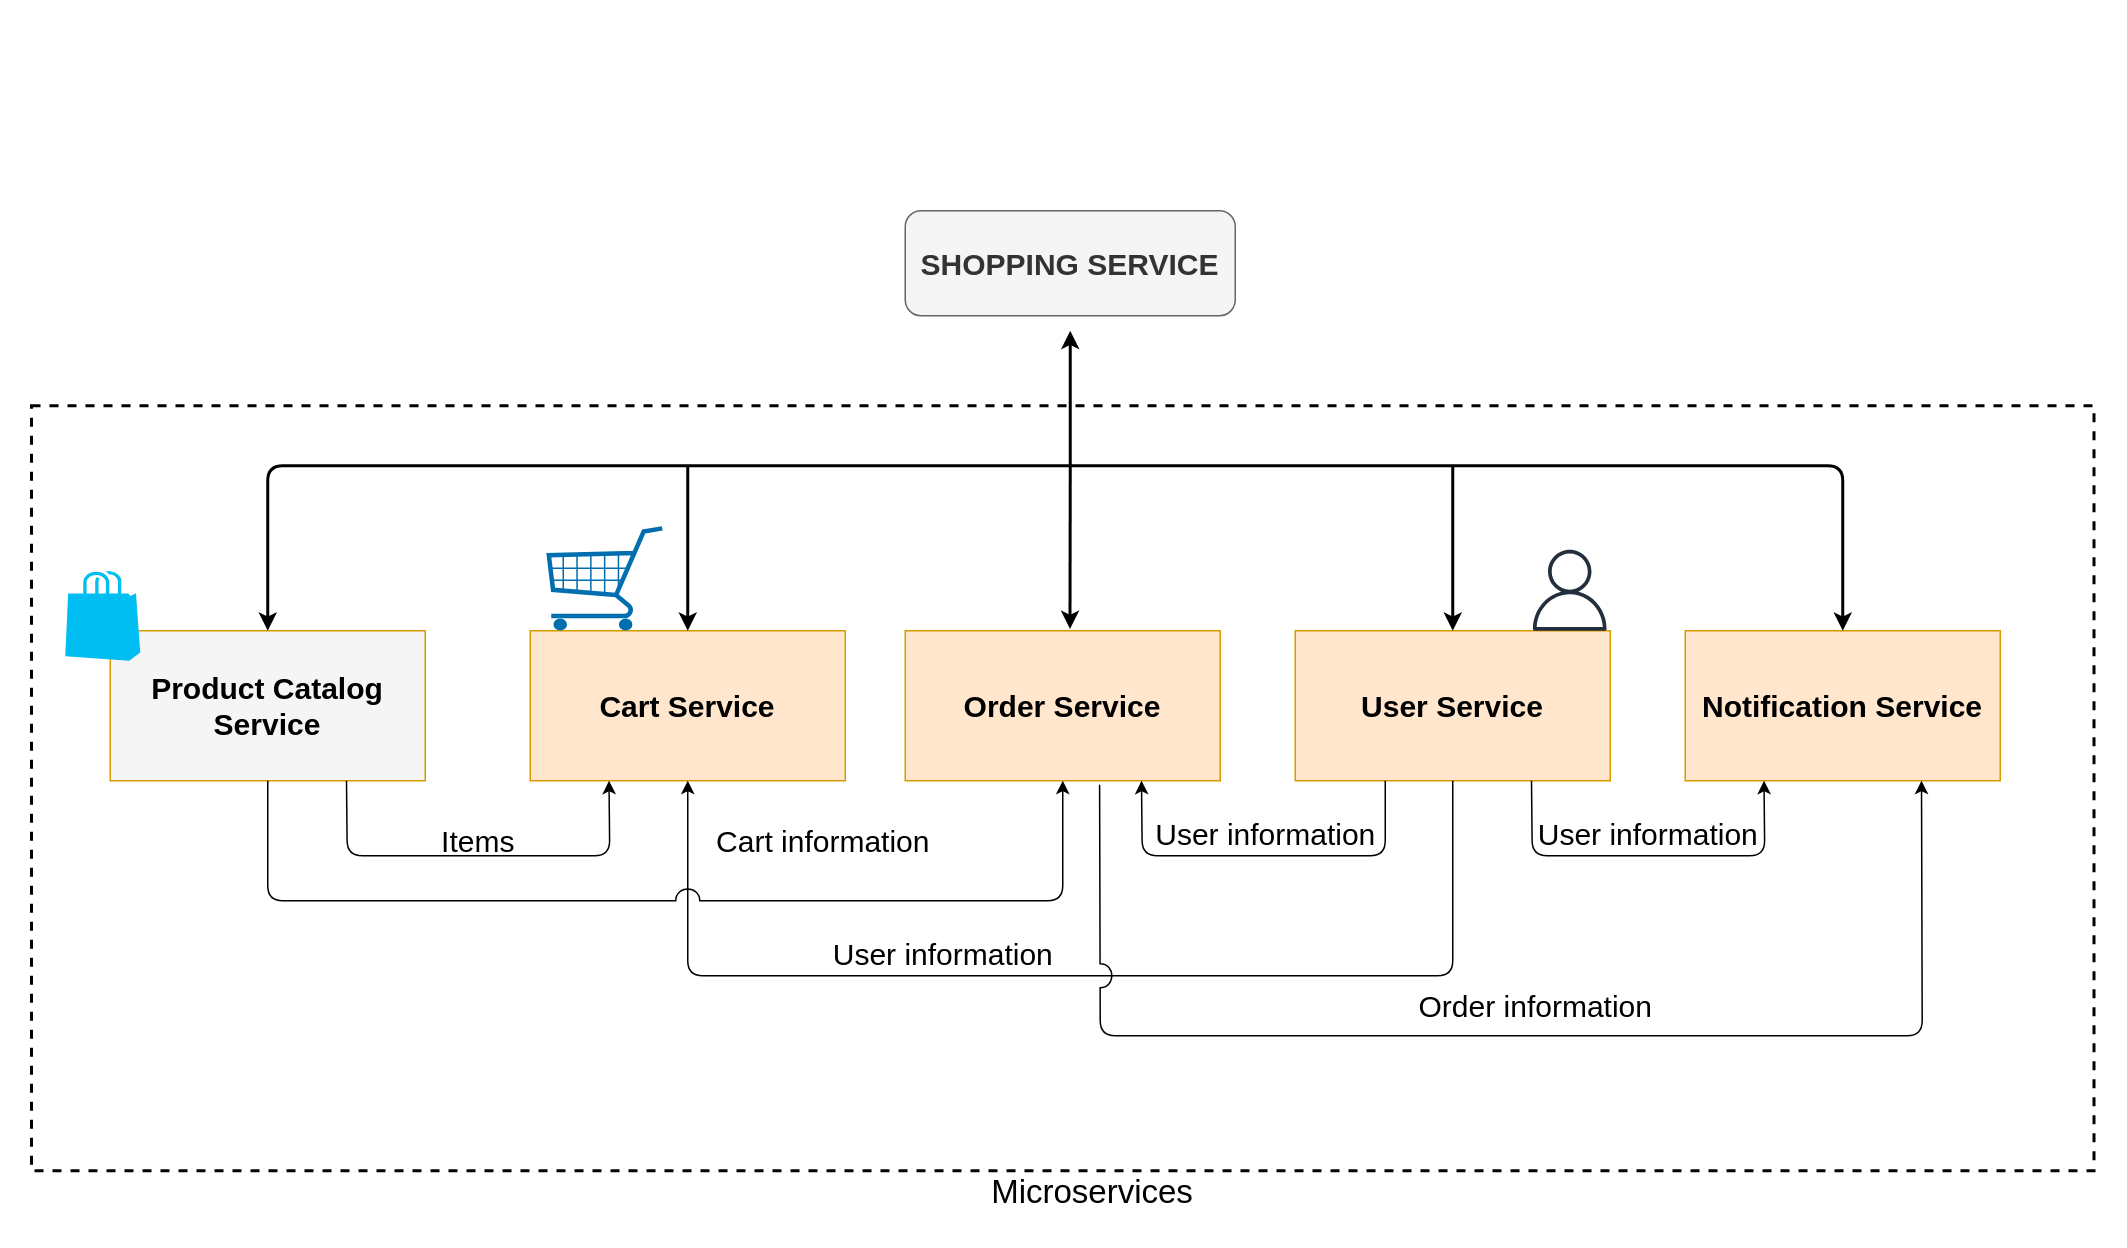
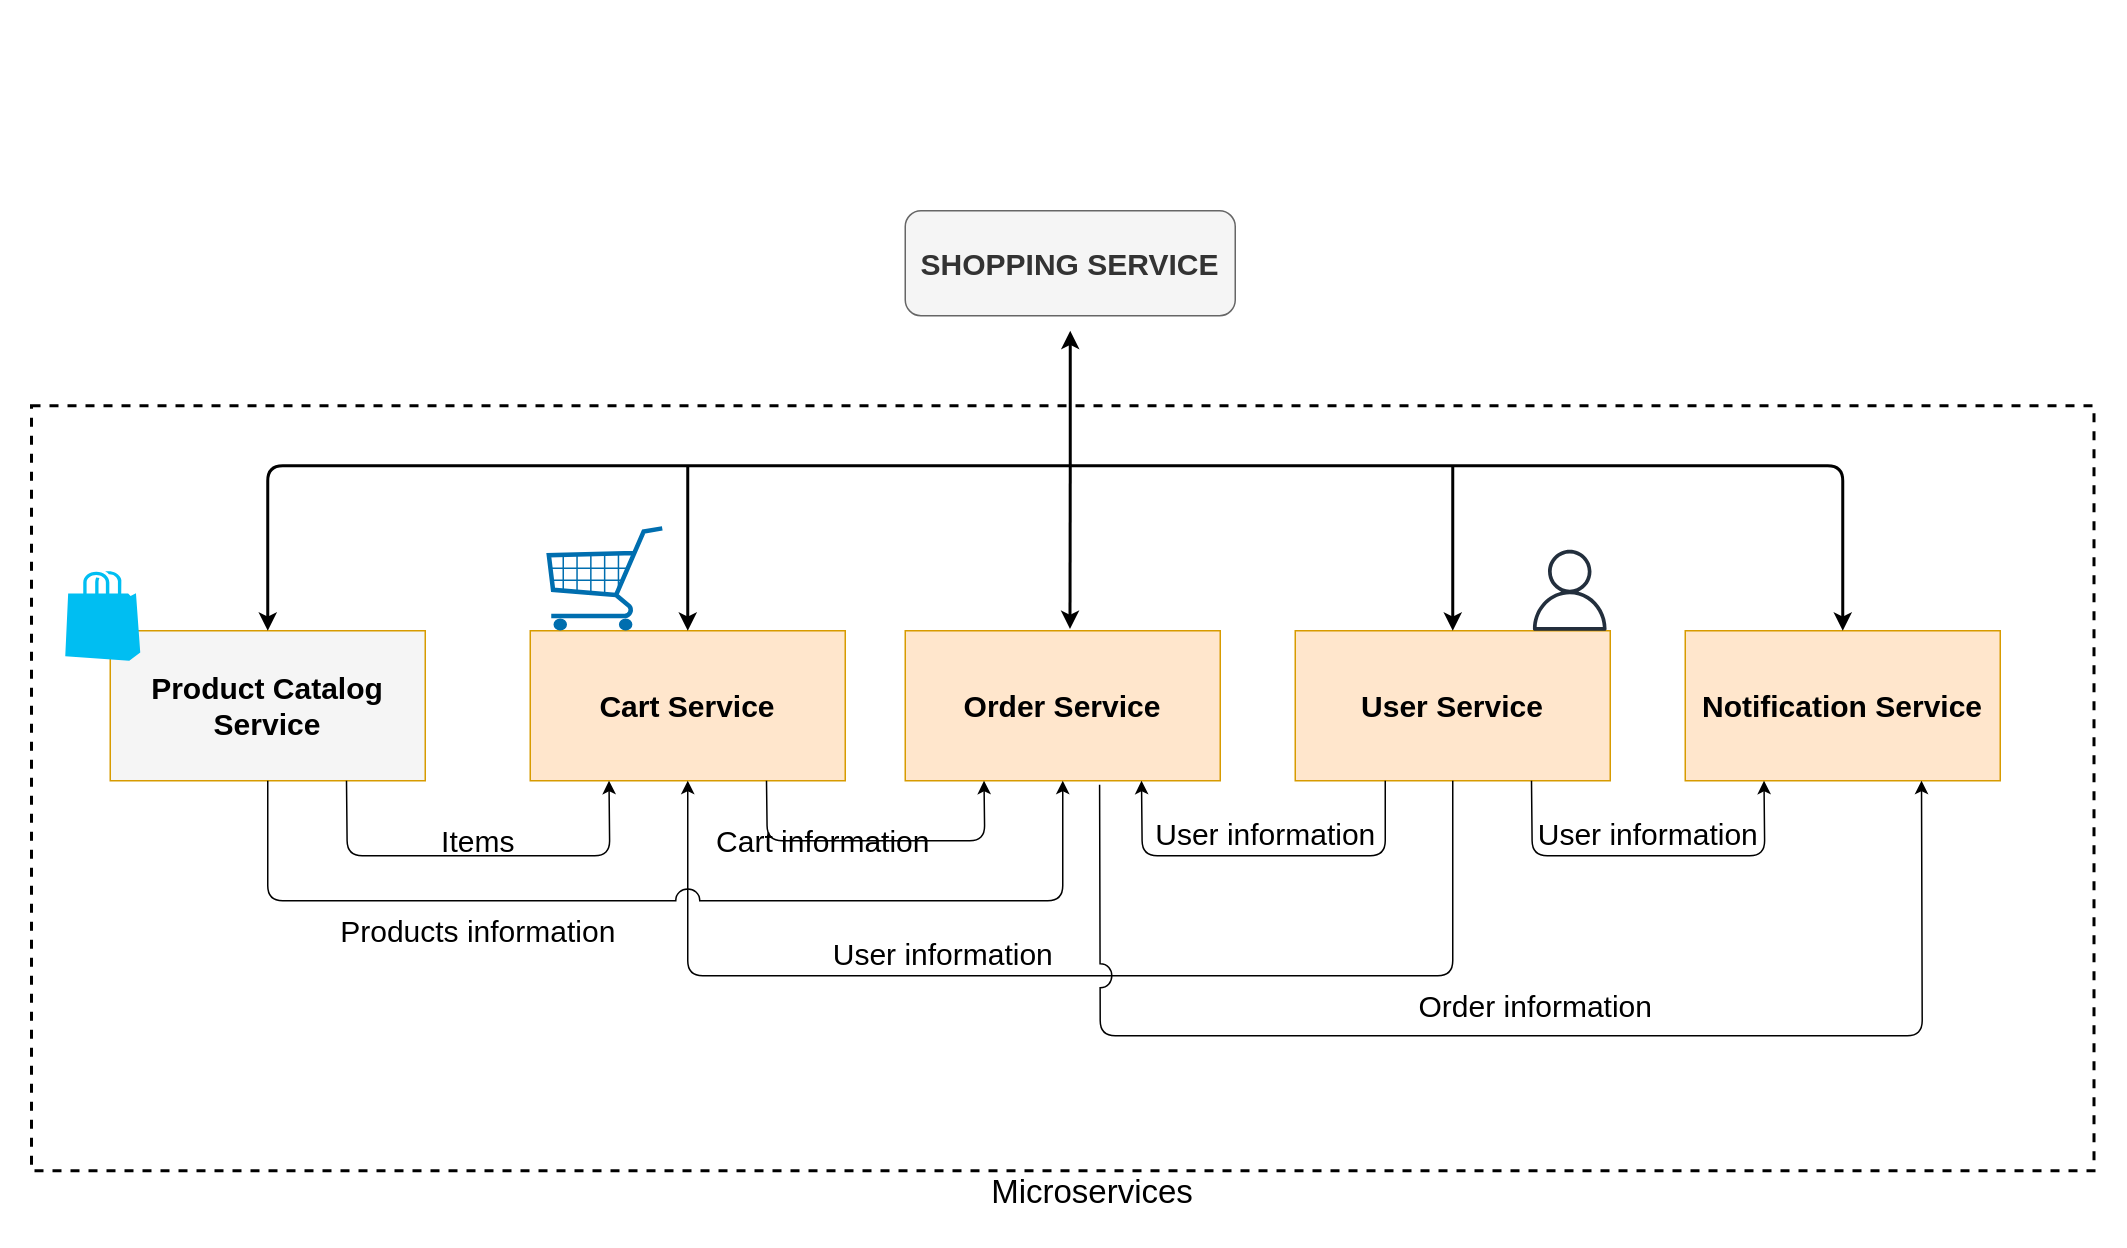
none -> (870, 841)
none -> (478, 931)
